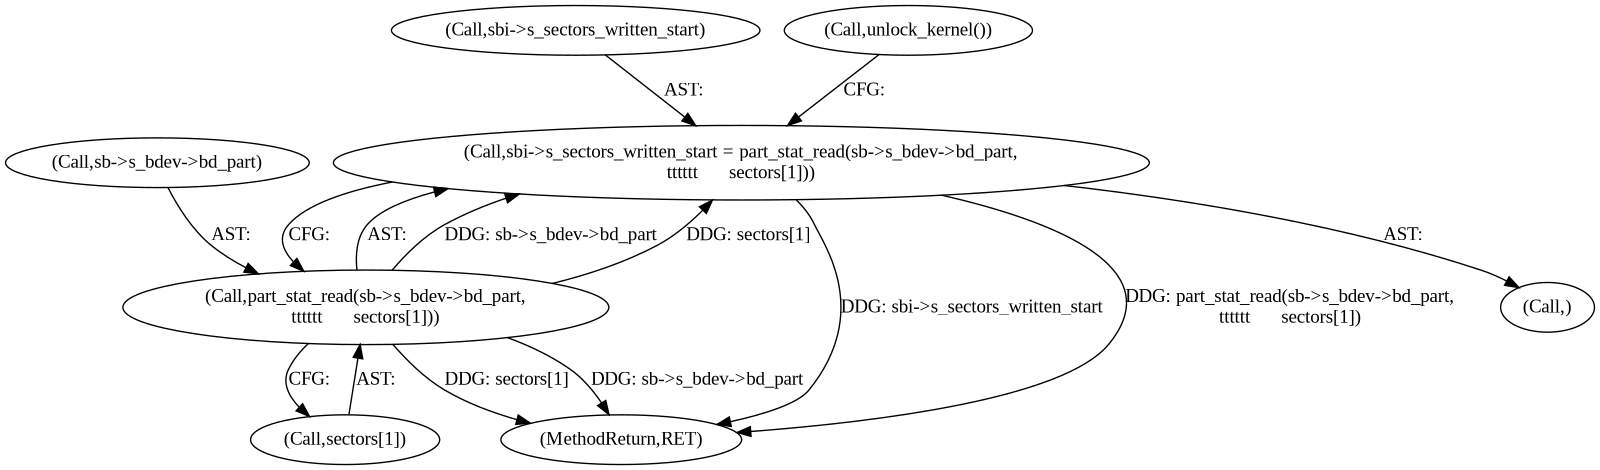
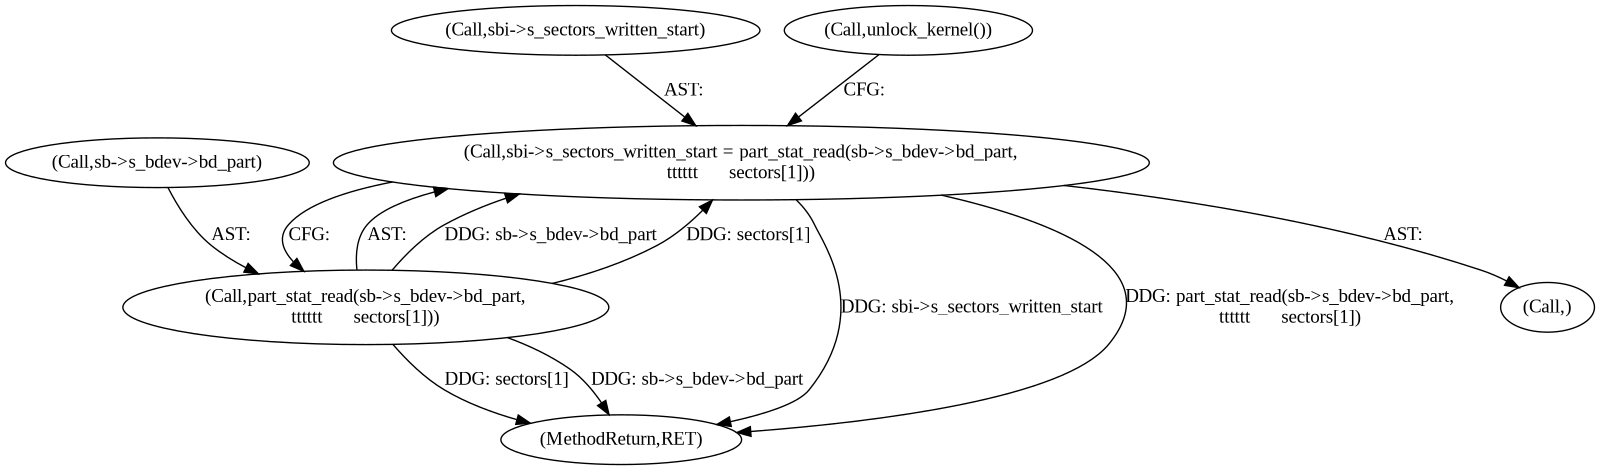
(345, 440) -> none
